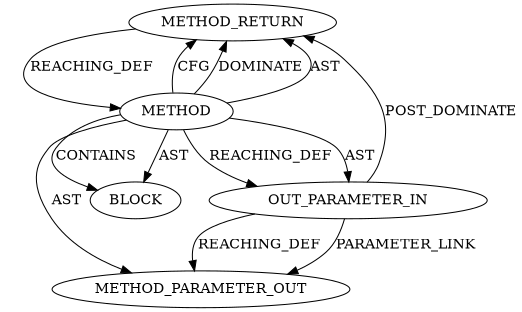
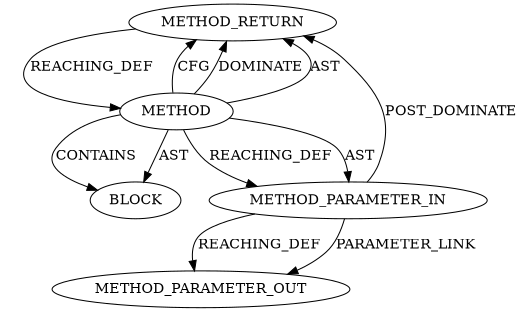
(37, 185) -> none
(348, 200) -> (348, 200)
